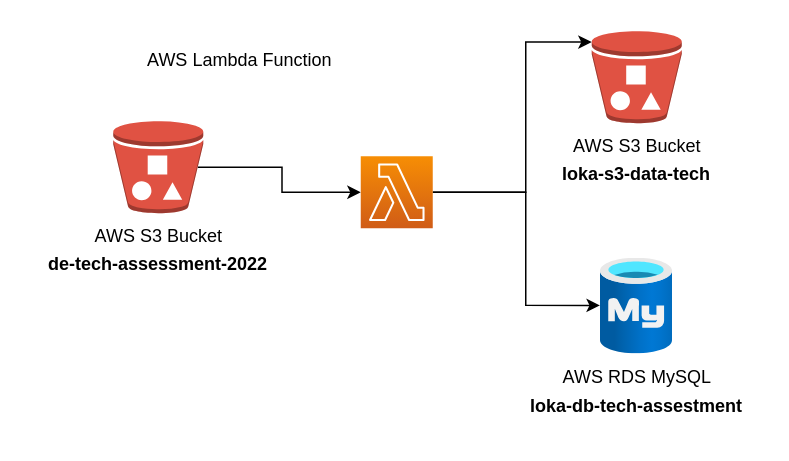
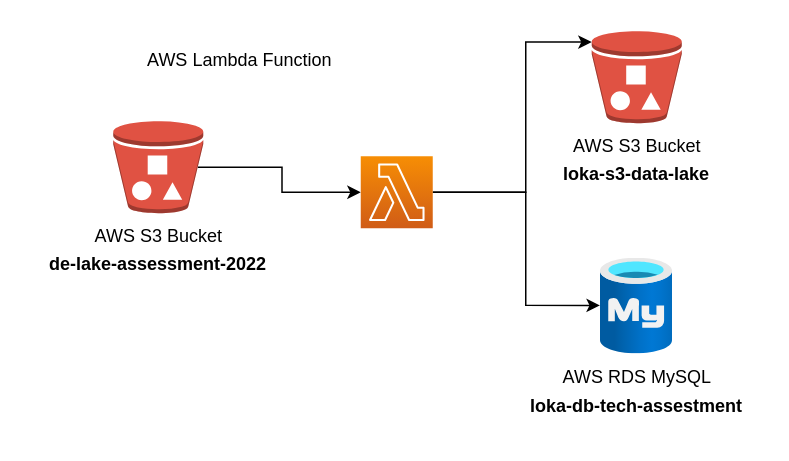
(636, 174) -> (636, 174)
(158, 264) -> (158, 264)
